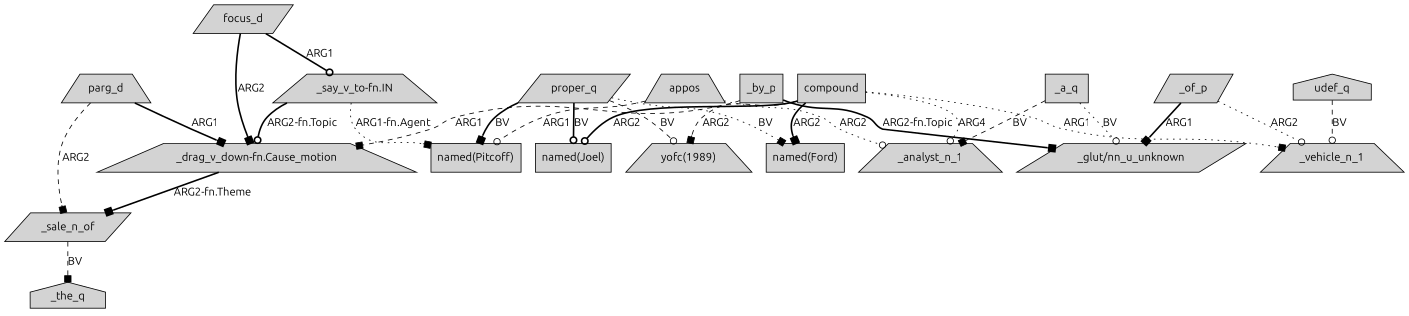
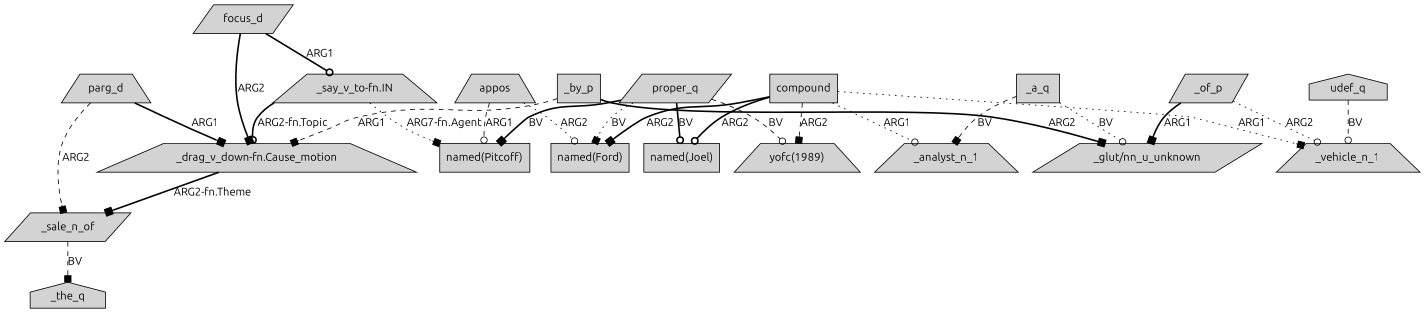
(805, 112) -> (549, 119)
(393, 123) -> (444, 123)
(918, 123) -> (1062, 123)
(972, 123) -> (897, 123)
